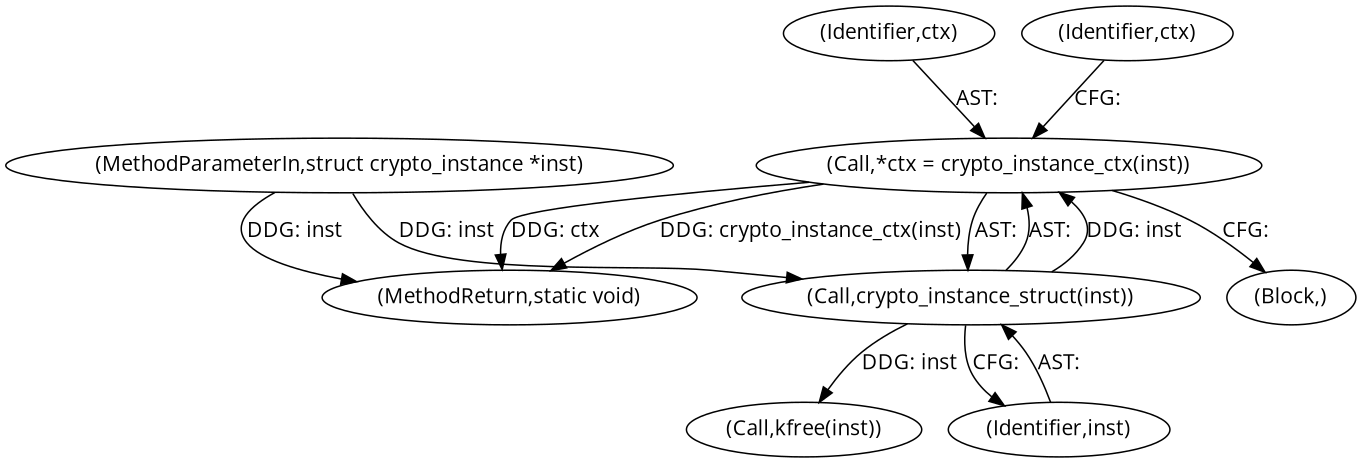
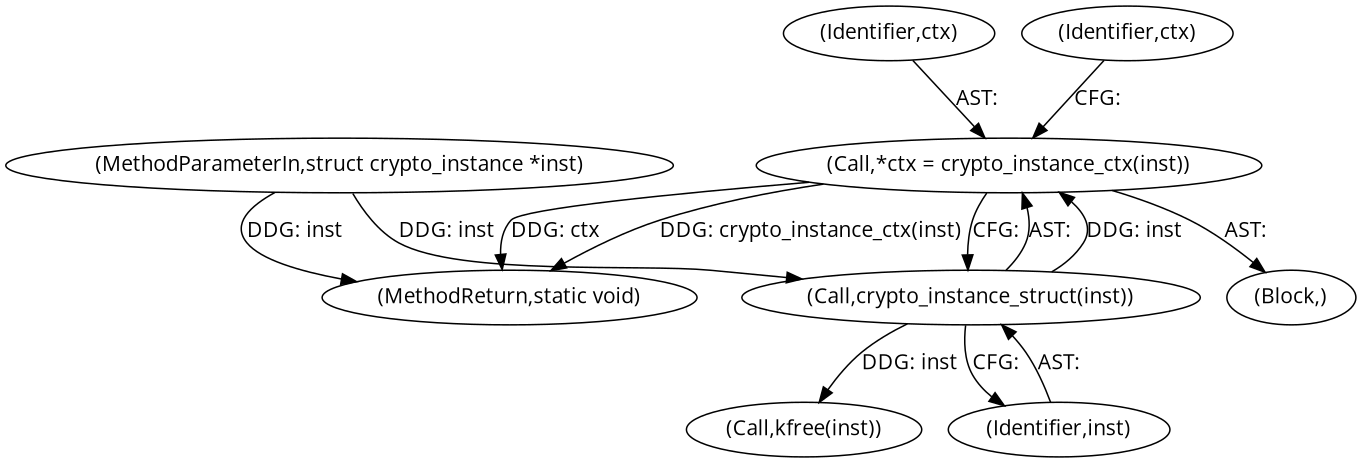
(999, 232) -> (999, 232)
(1249, 232) -> (1249, 232)
